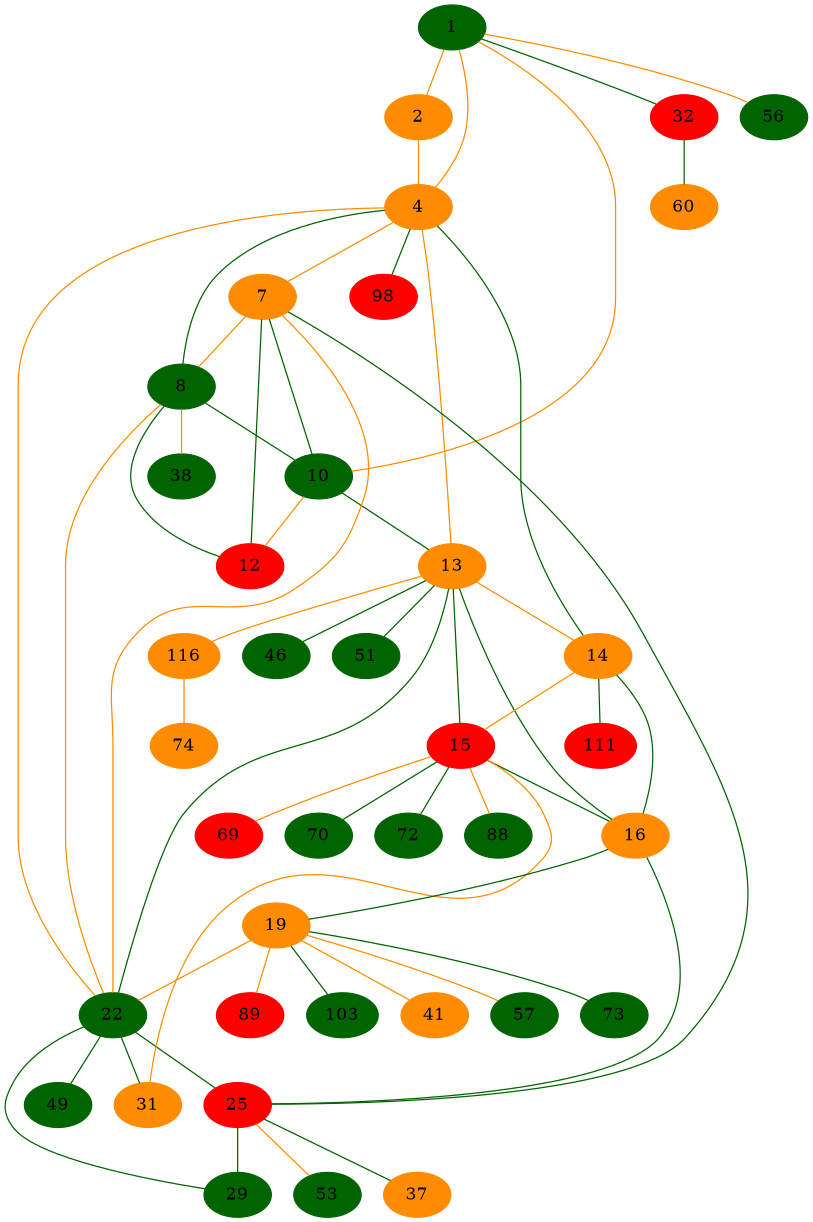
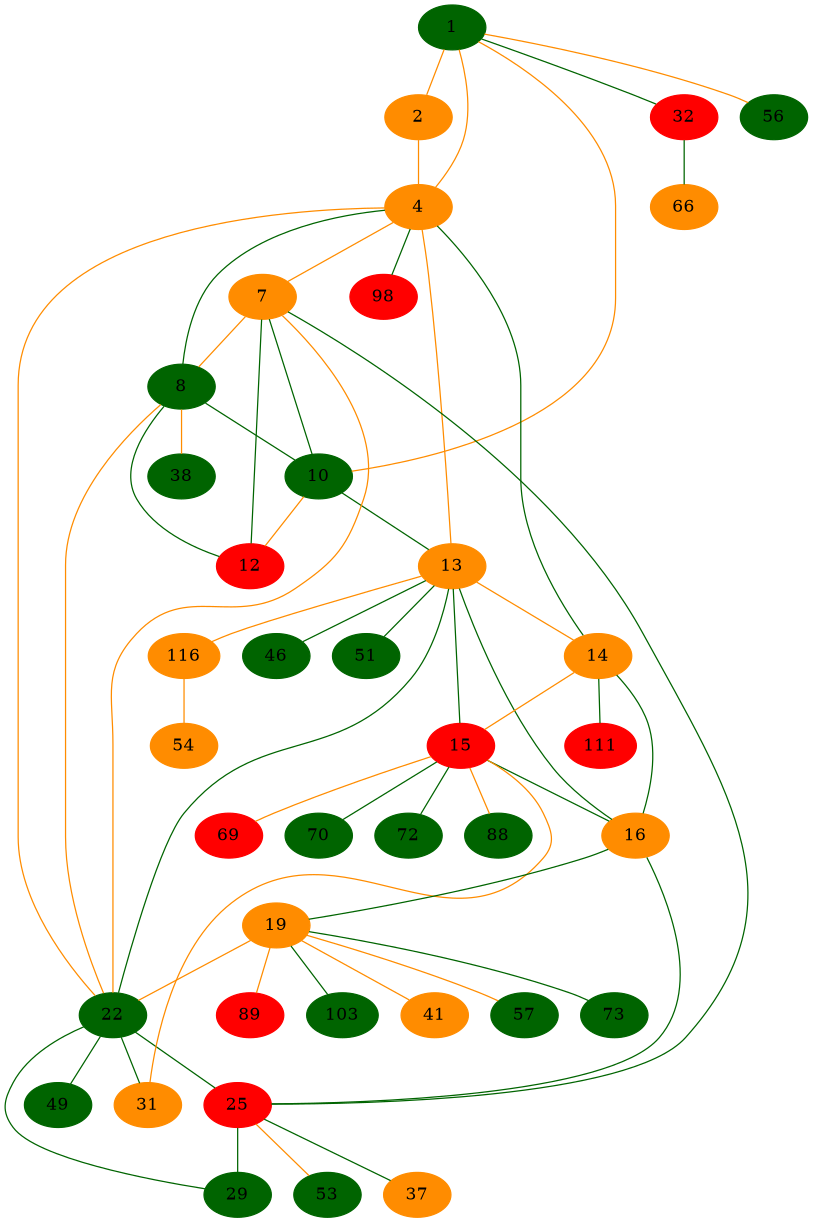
(684, 207) -> (684, 207)
(184, 746) -> (184, 746)
